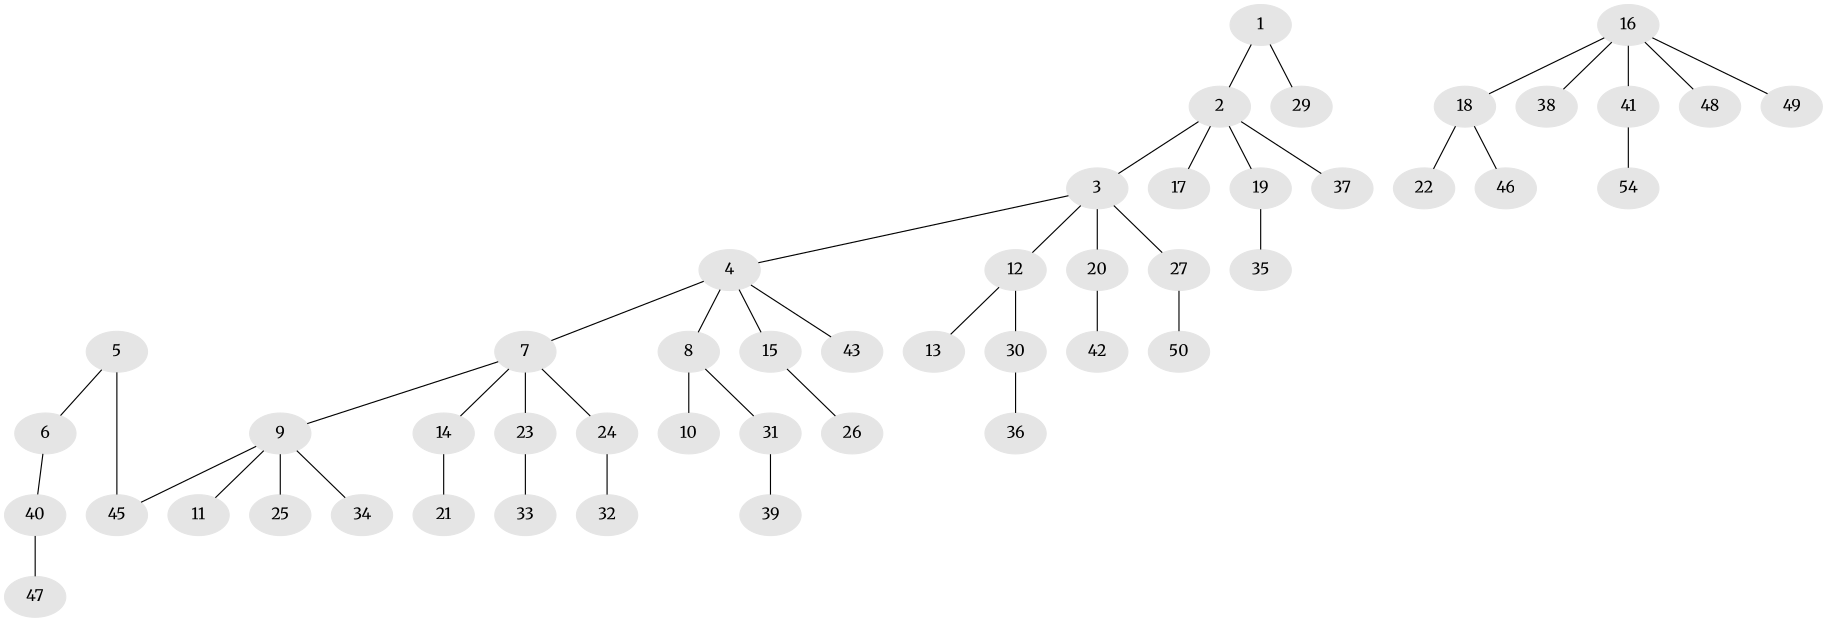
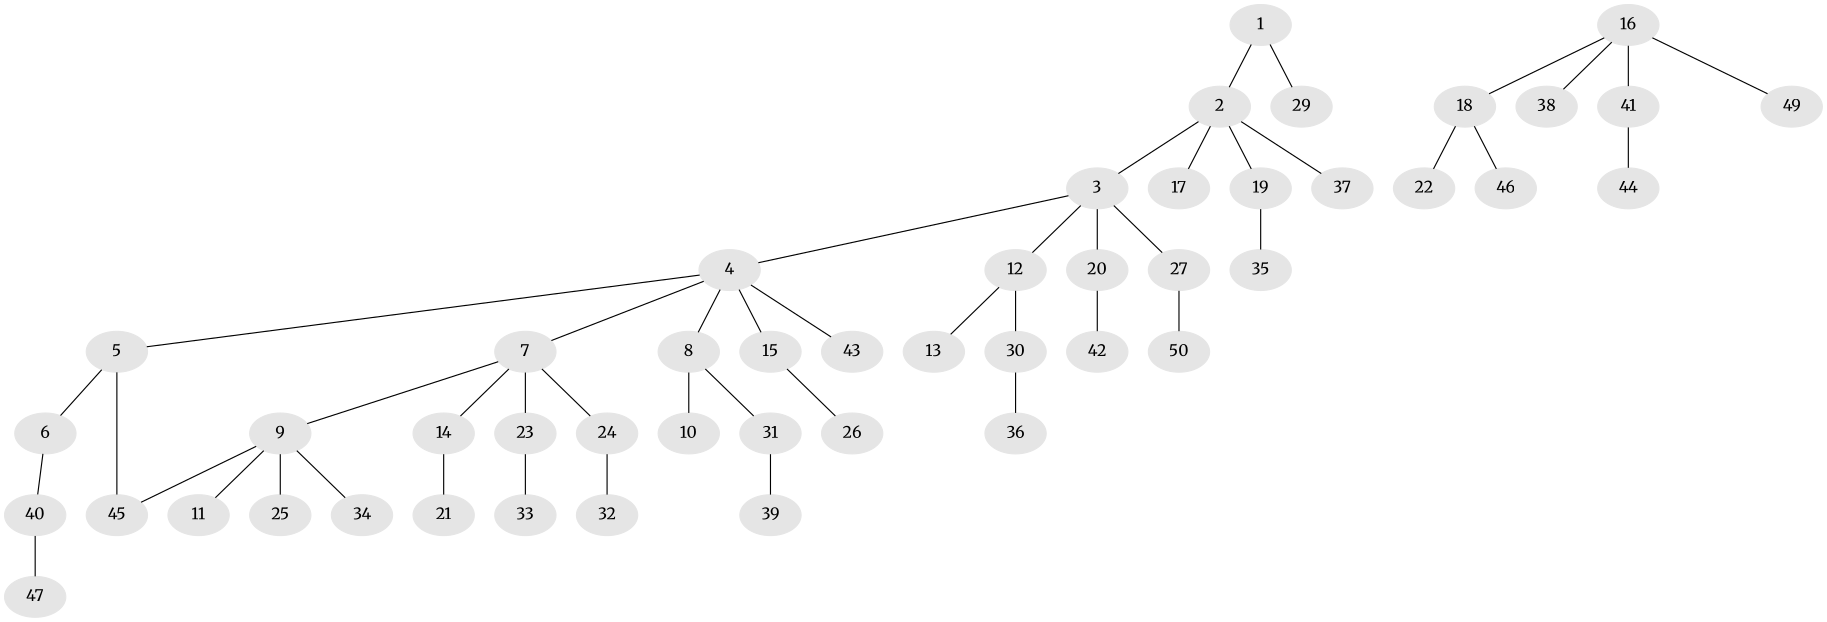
(1710, 107) -> none
(1628, 188) -> (1628, 188)
none -> (423, 311)
